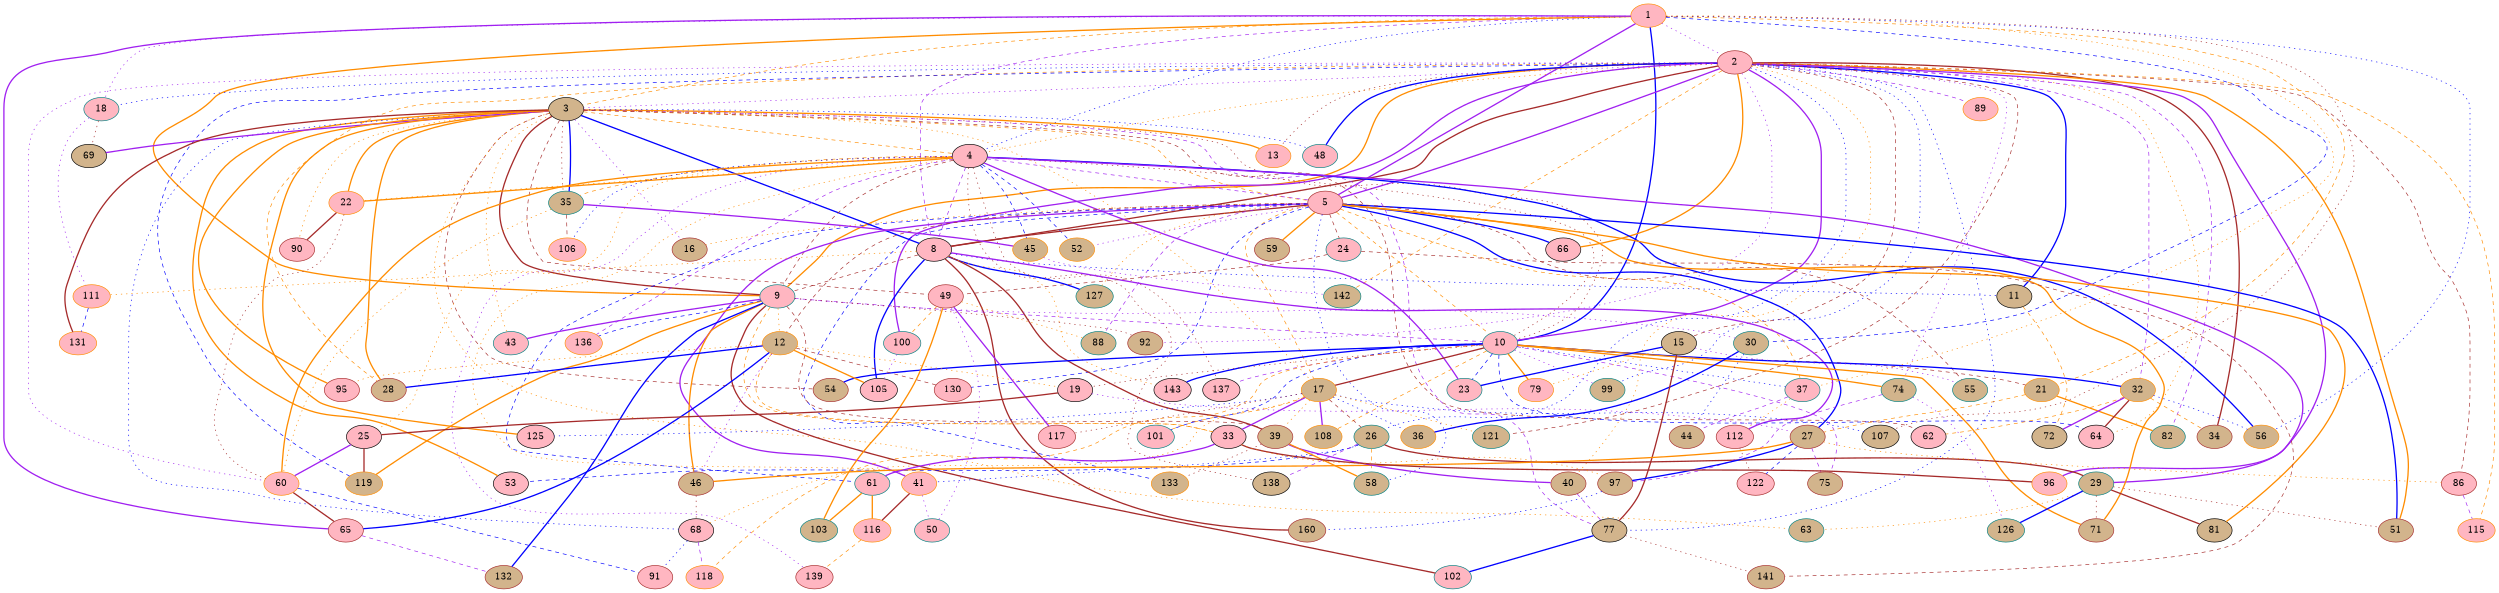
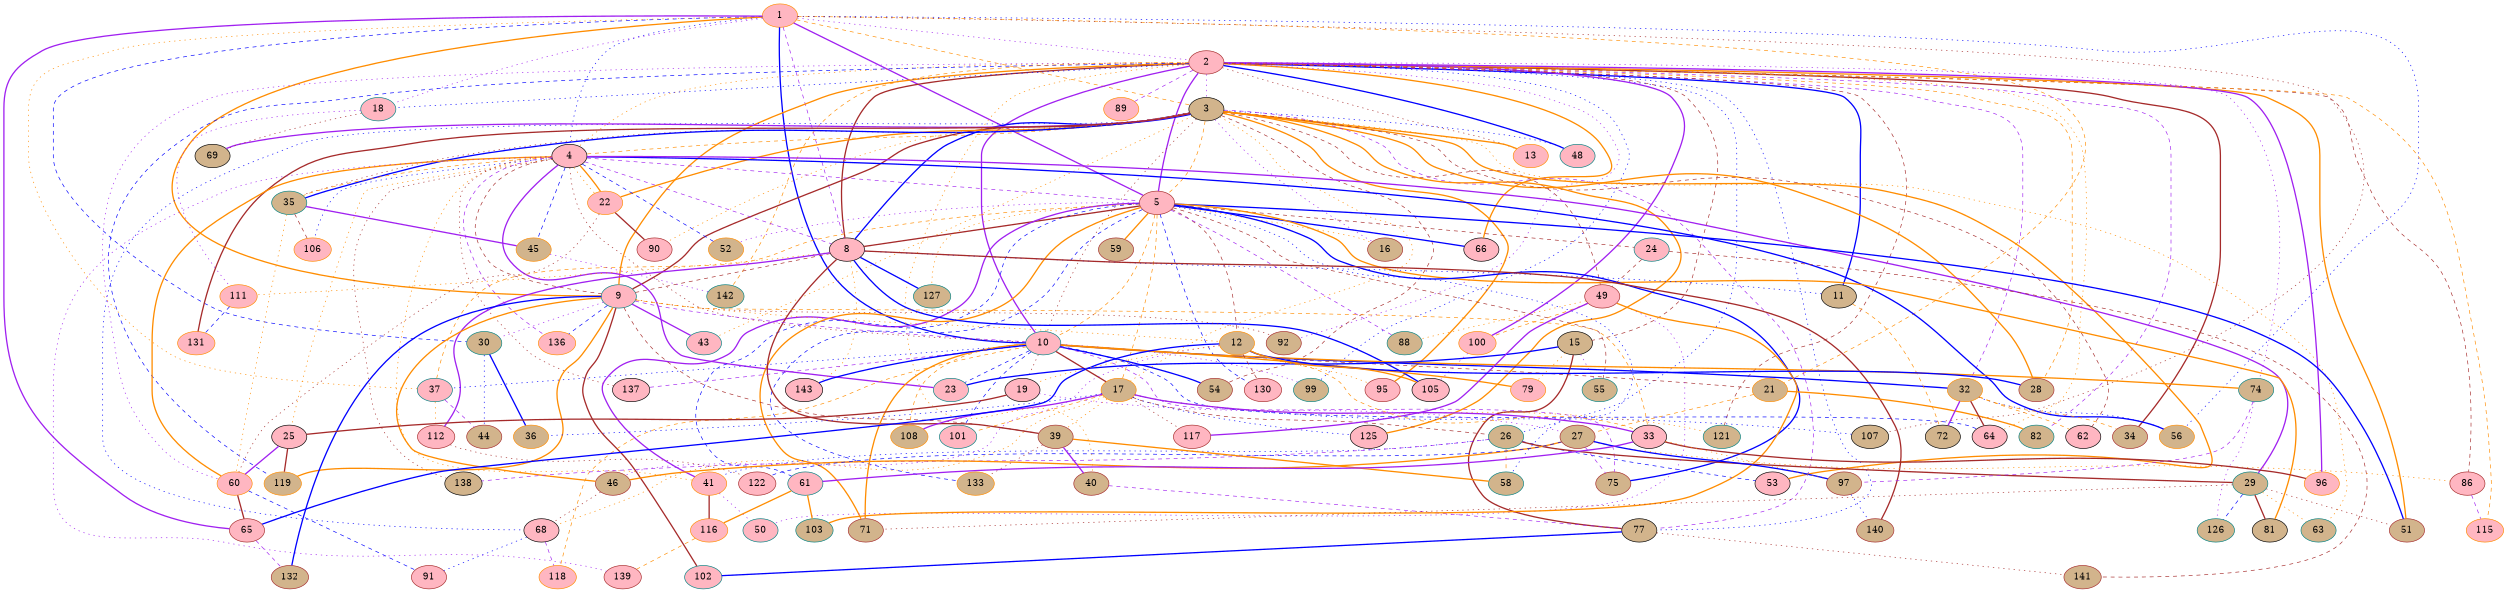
(1634, 272) -> (1667, 296)
(902, 343) -> (1477, 343)
(2051, 507) -> (2233, 507)
(1307, 530) -> (1875, 530)
